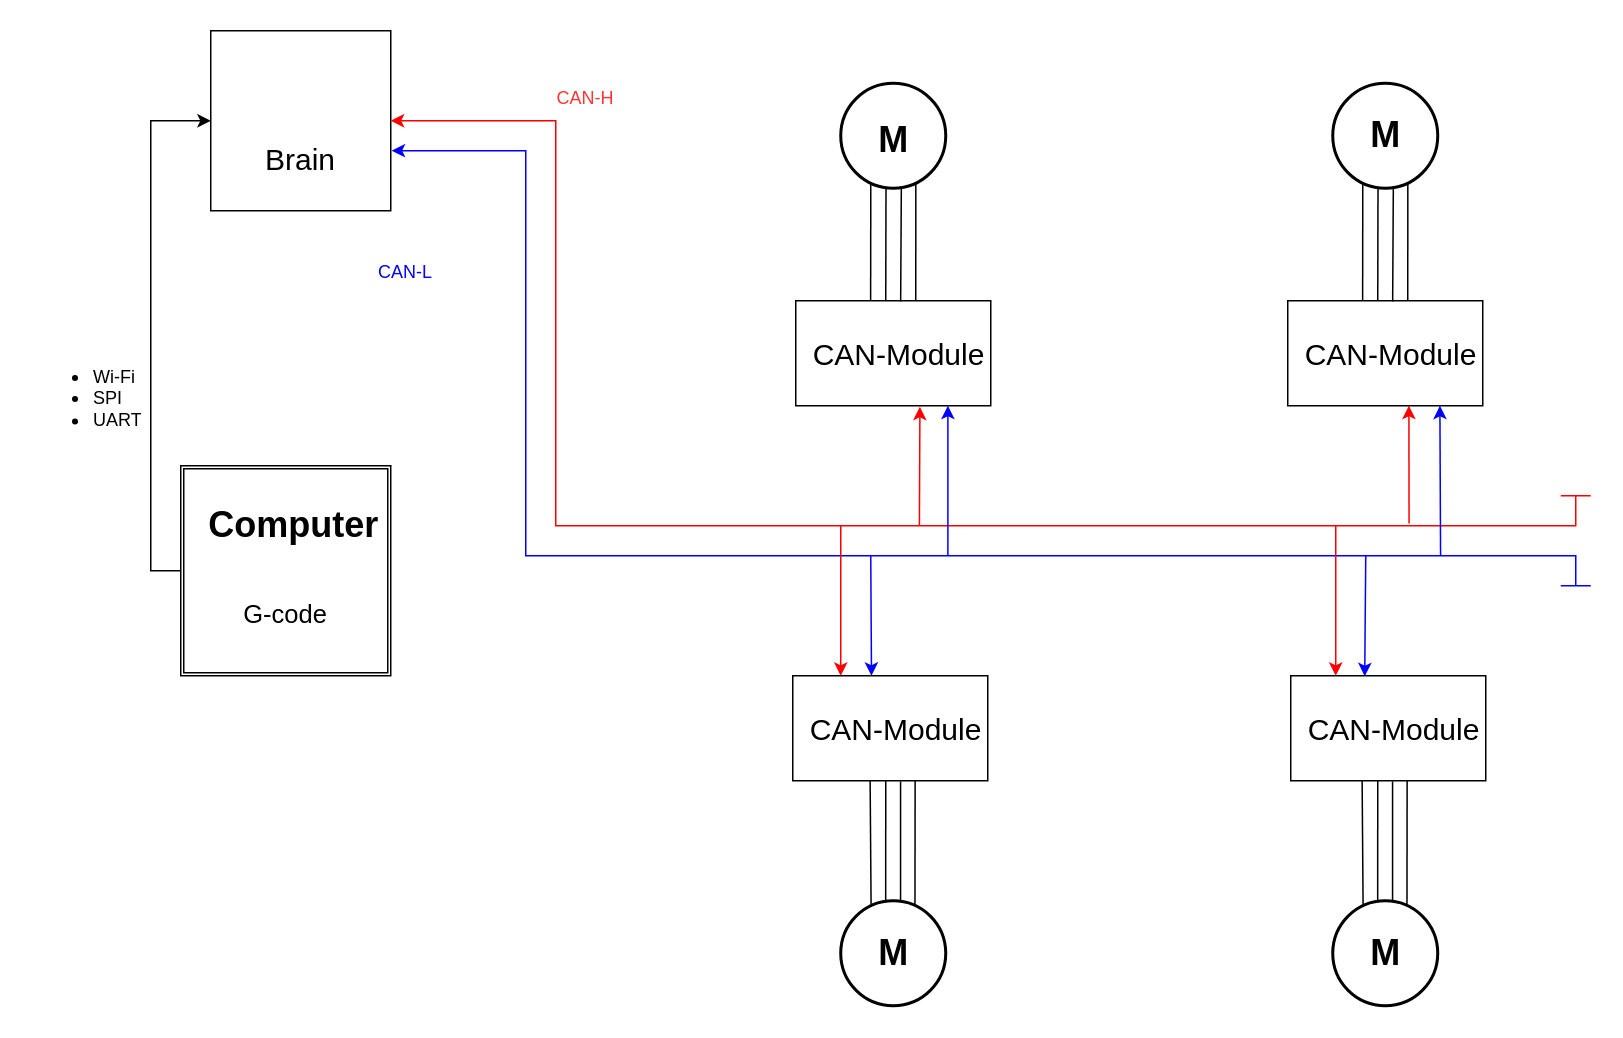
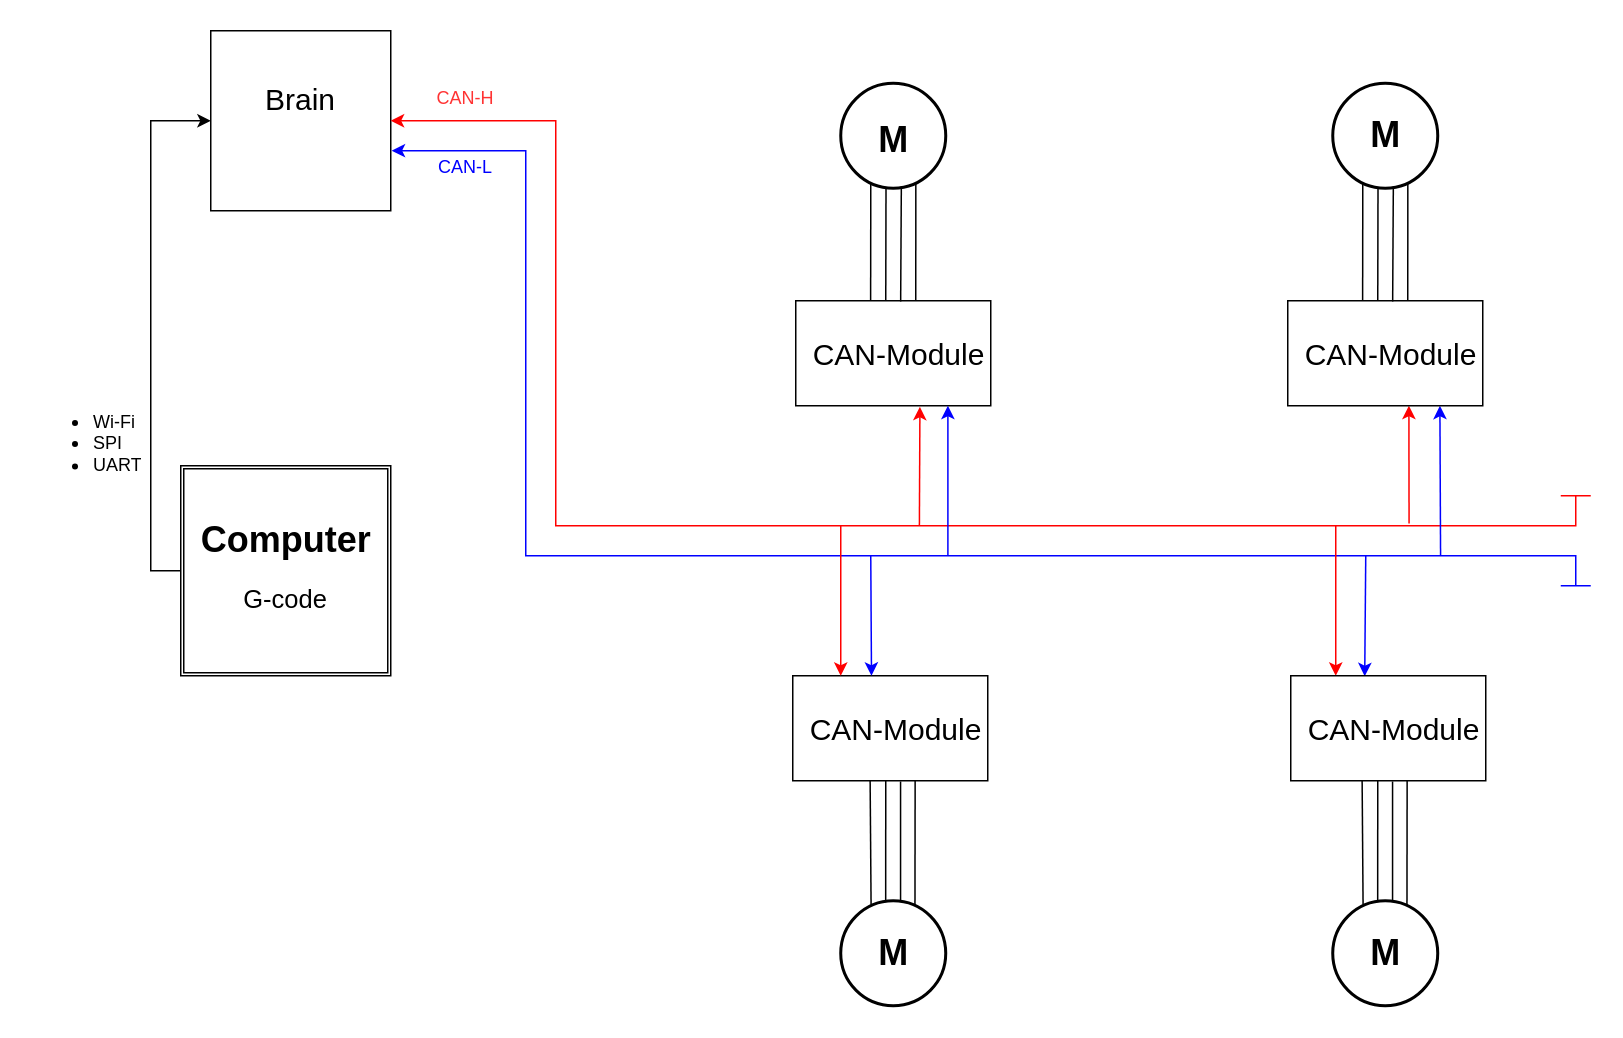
(586, 98) -> (466, 98)
(301, 158) -> (301, 98)
(406, 273) -> (466, 168)
(98, 398) -> (98, 443)
(293, 526) -> (286, 541)
(286, 616) -> (286, 601)
